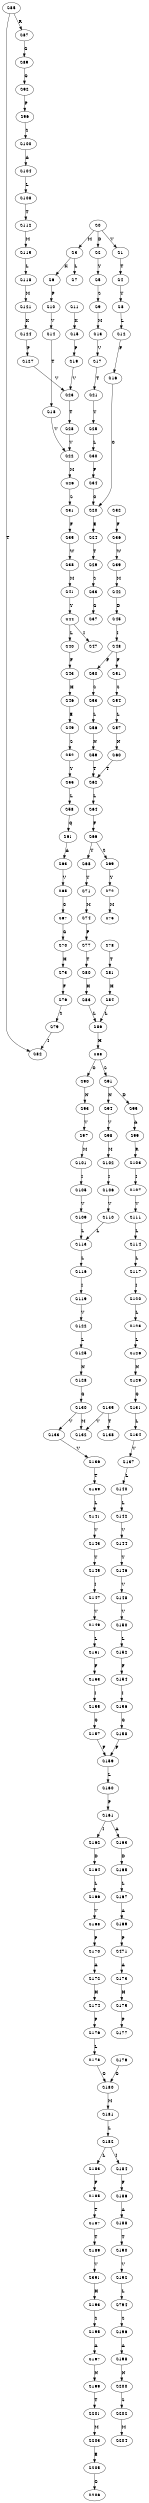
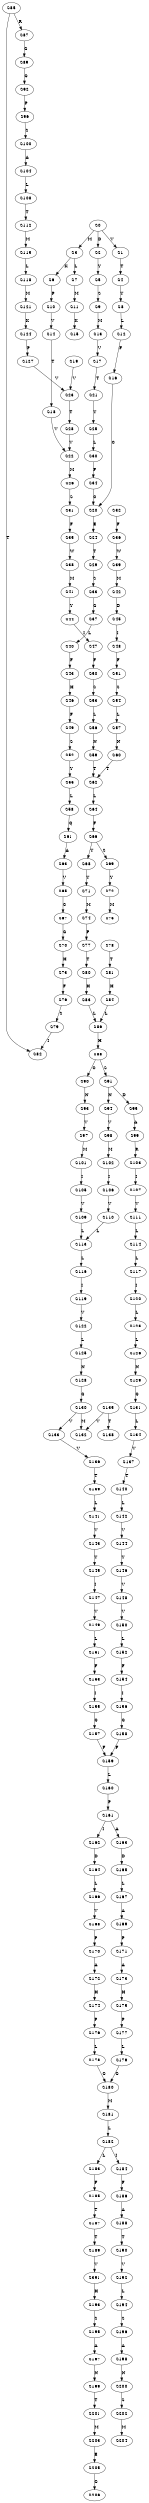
none -> (75, 292)
(74, 346) -> none
(70, 631) -> (86, 634)
(106, 659) -> (93, 659)
(71, 715) -> (71, 715)
(127, 1476) -> (127, 1476)
(122, 1952) -> (122, 1952)
none -> (122, 2045)
(122, 2305) -> (122, 2305)
